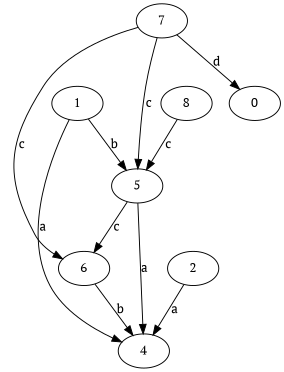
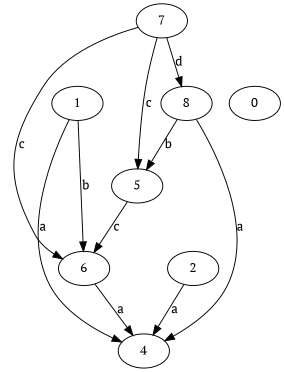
(204, 59) -> (173, 58)
(105, 141) -> (81, 181)
(169, 145) -> (169, 145)
(140, 264) -> (237, 237)
(121, 310) -> (121, 310)
